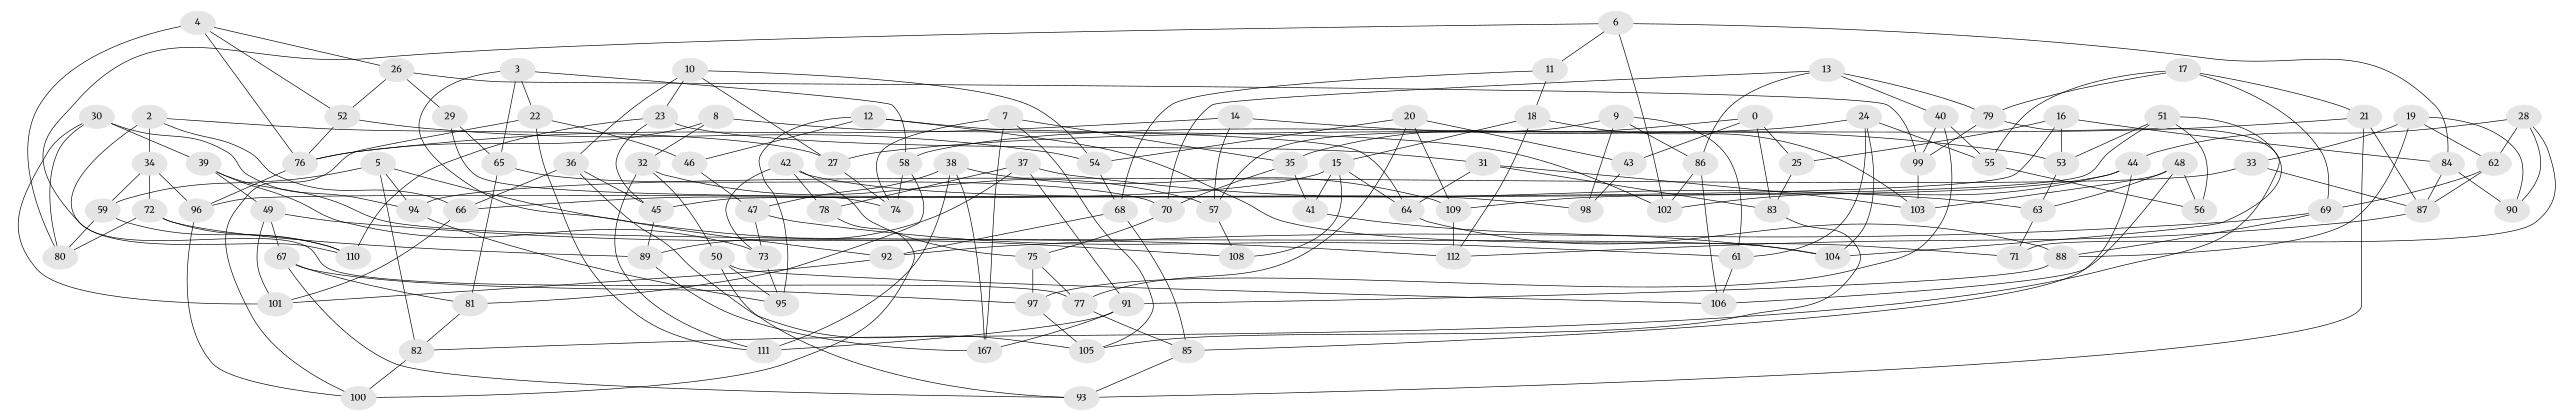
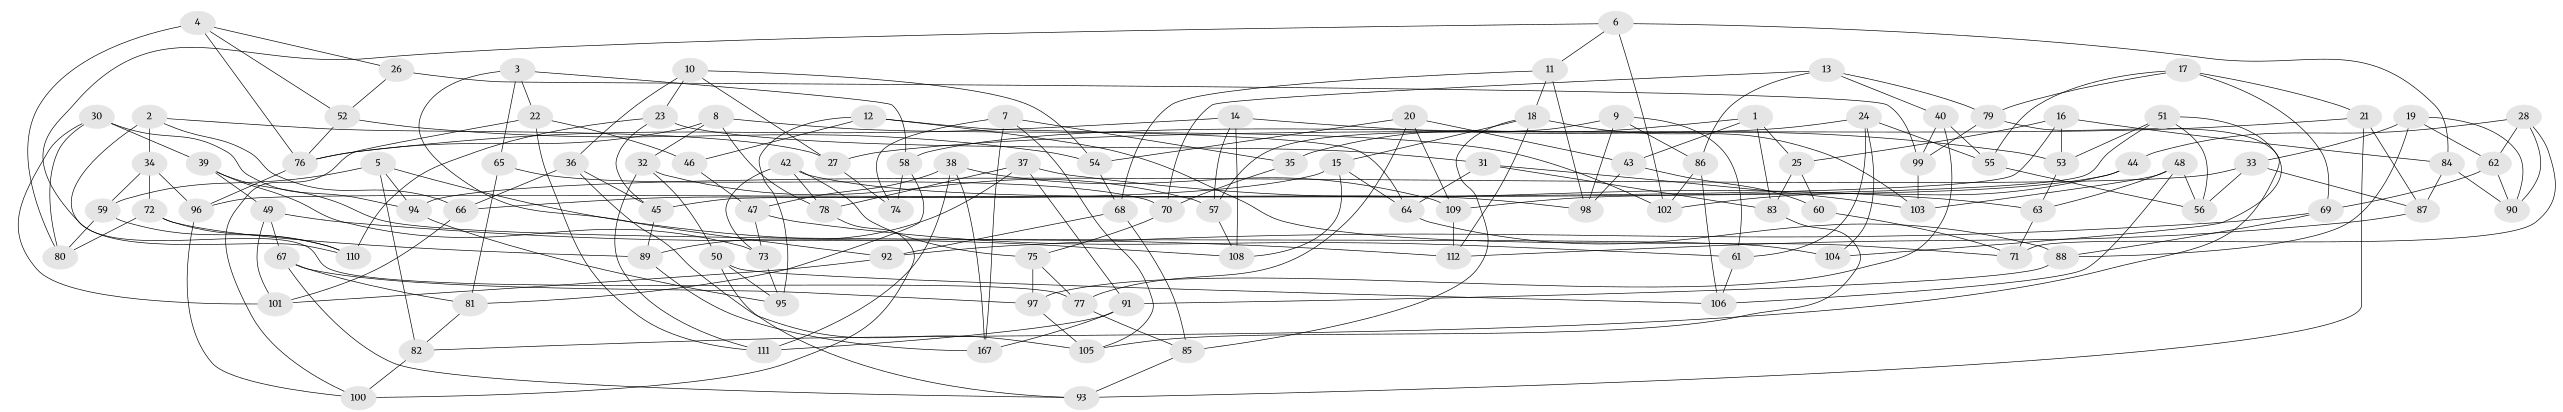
(450, 117) -> none
(1755, 117) -> (1755, 117)
none -> (1568, 140)
none -> (756, 169)
none -> (1237, 170)
none -> (2226, 187)
(2458, 187) -> (2503, 187)
(1310, 211) -> none
none -> (1819, 211)
(1726, 324) -> (1450, 289)
